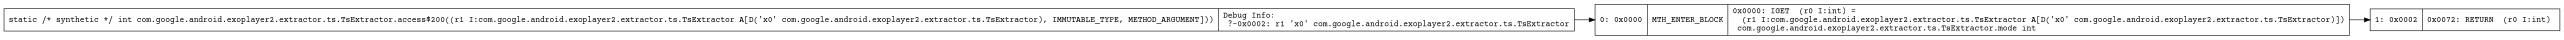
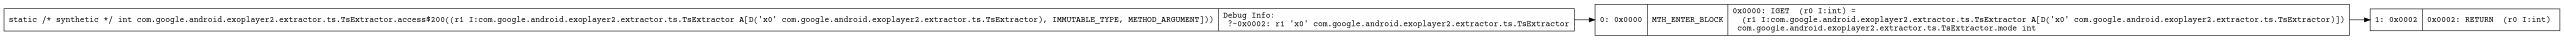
(2491, 20) -> (2491, 20)
